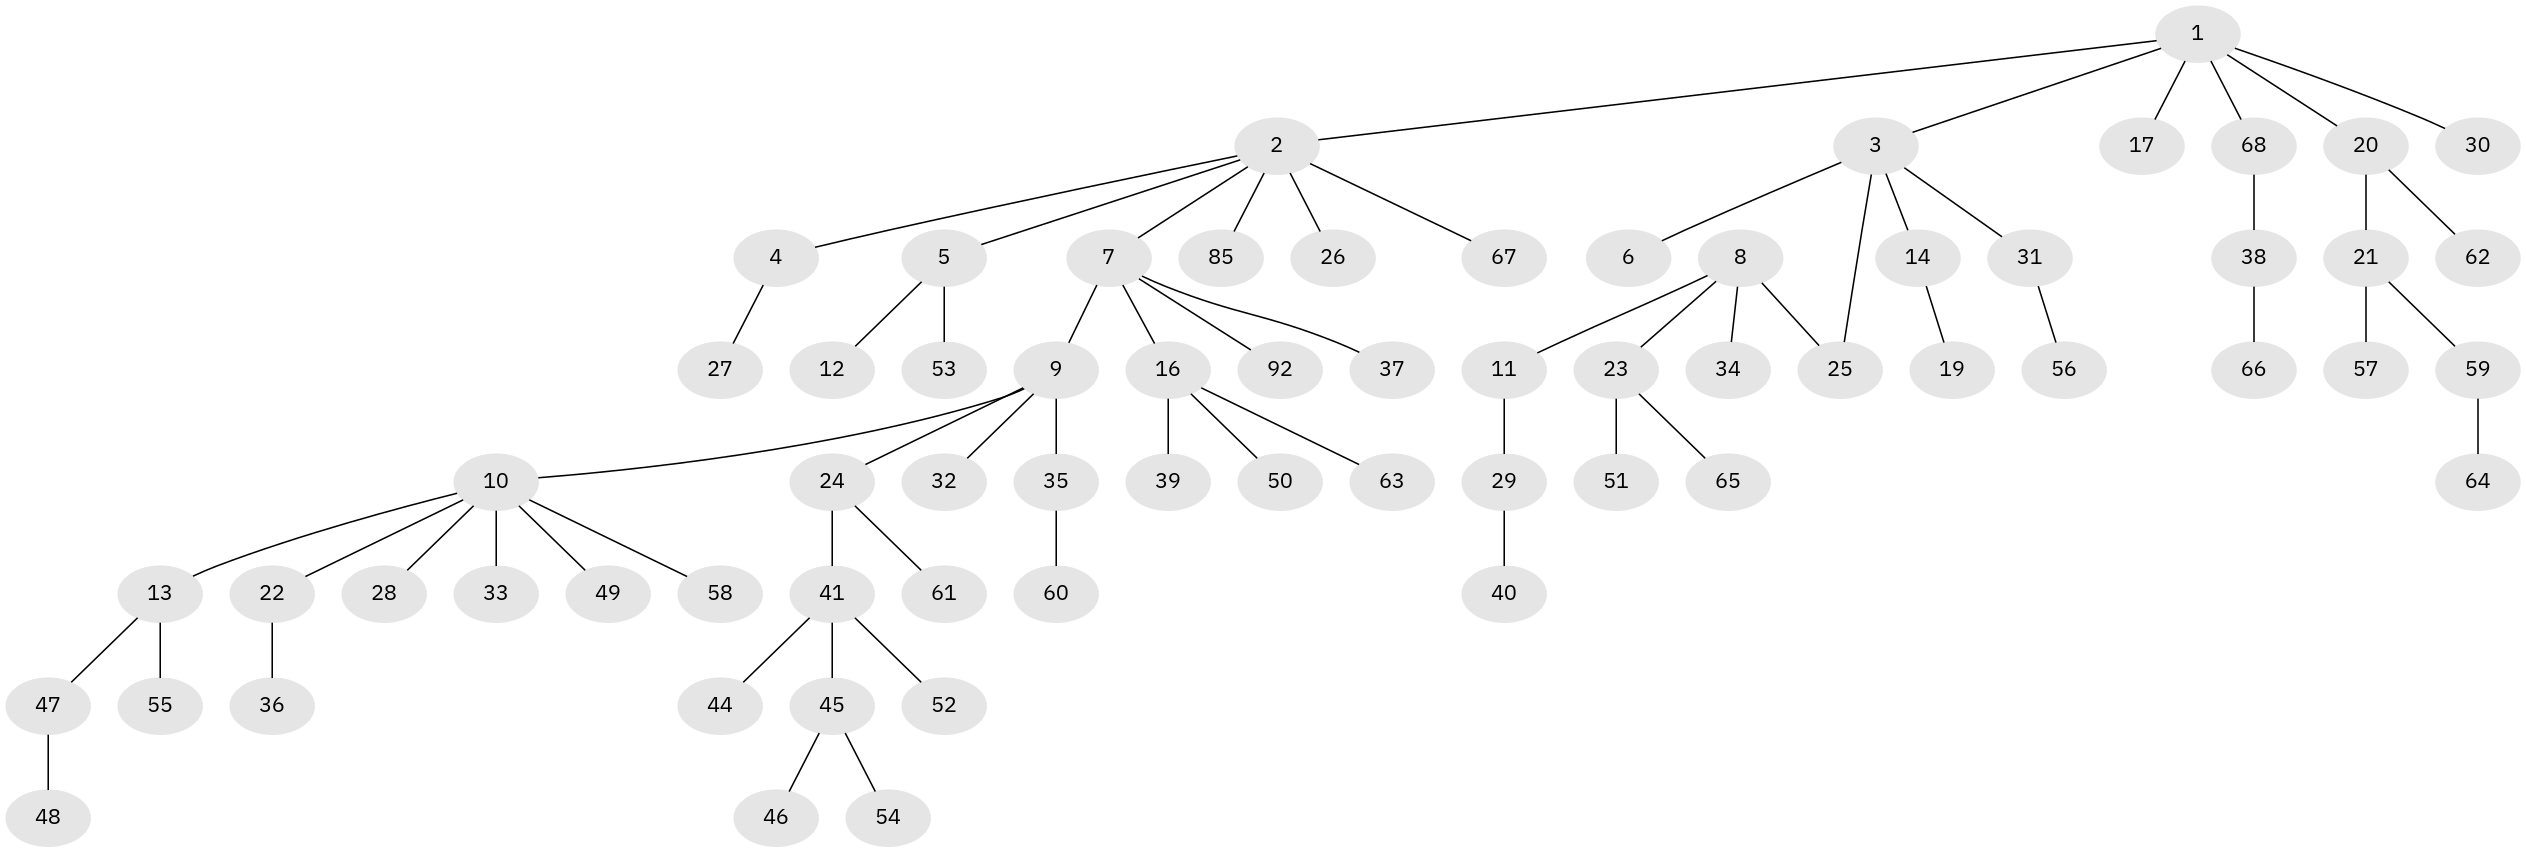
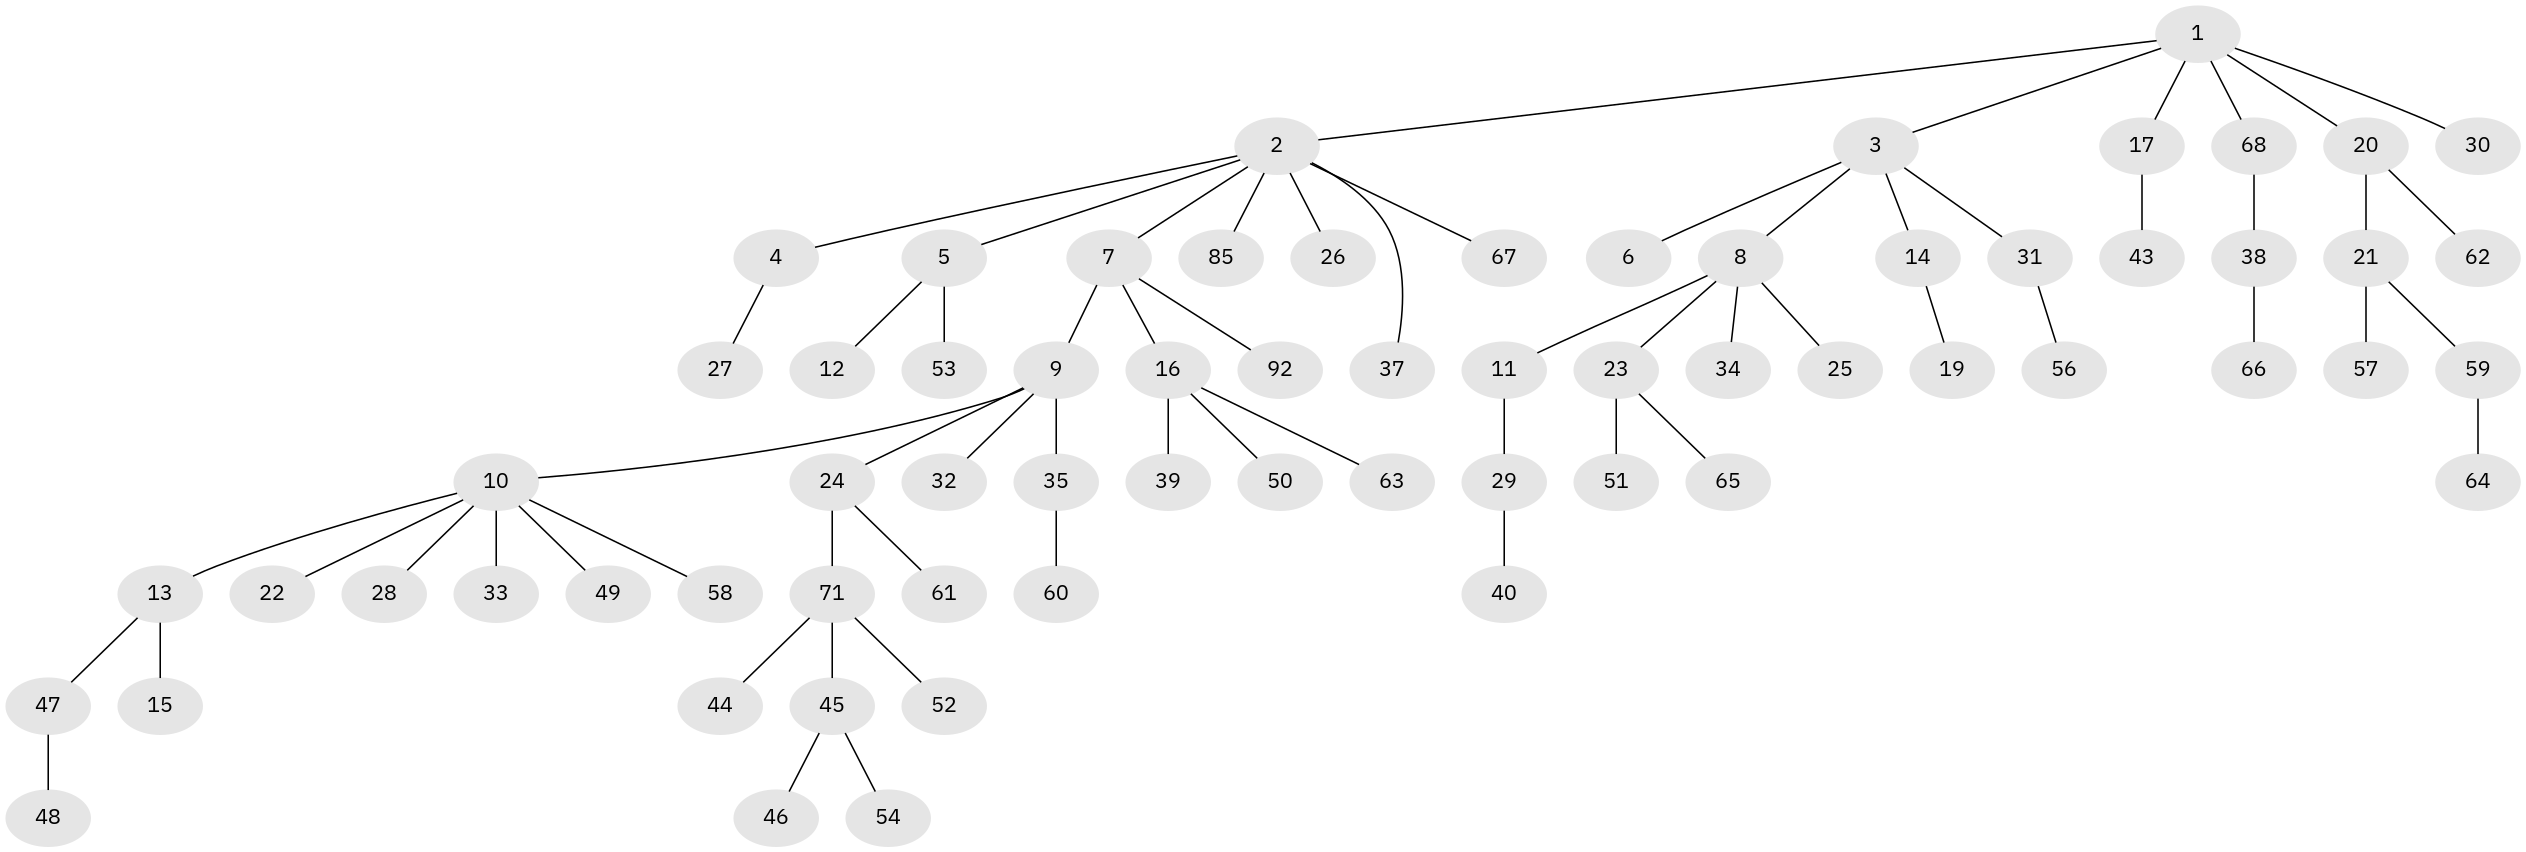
(1857, 258) -> (1808, 202)
none -> (2142, 258)
(1251, 314) -> (1391, 235)
(832, 594) -> (832, 594)
(160, 706) -> (160, 706)
(272, 706) -> none
